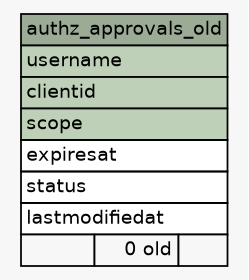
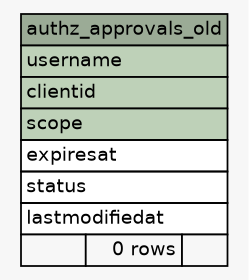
(149, 249) -> (144, 249)
